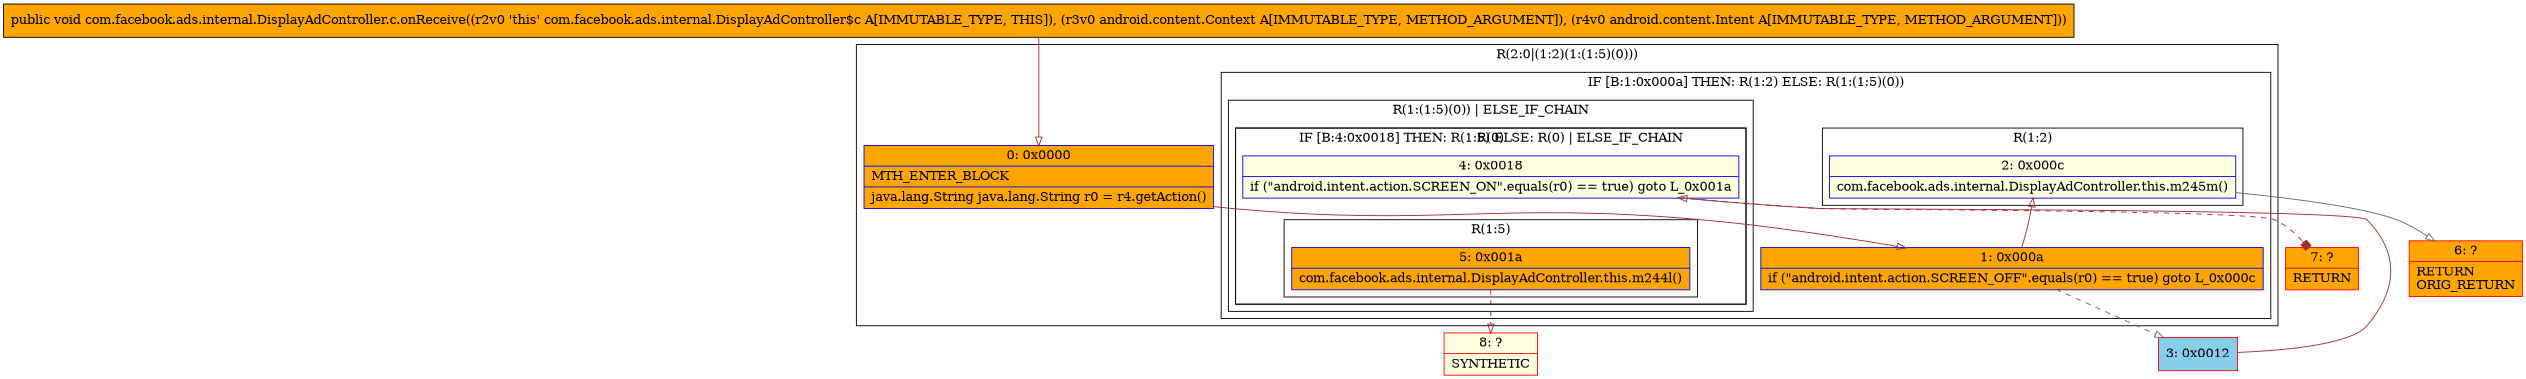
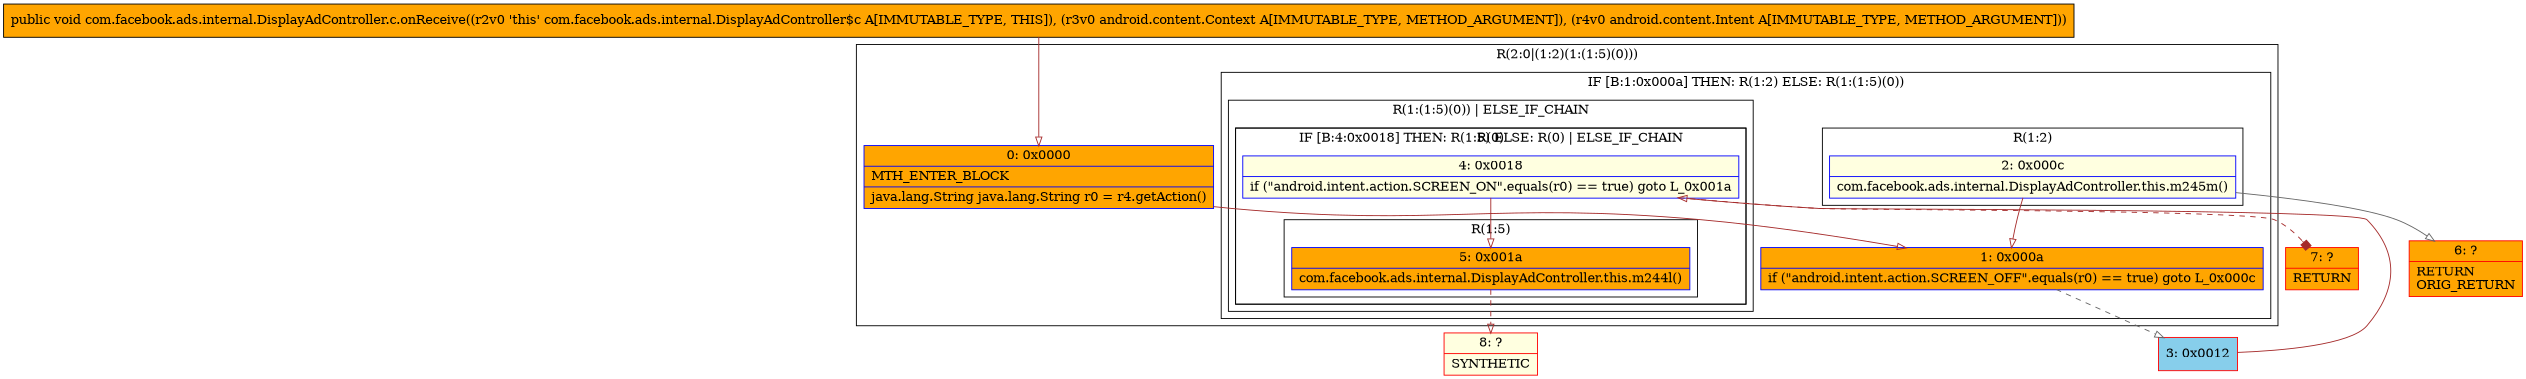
none -> (1491, 225)
(2027, 227) -> (2017, 218)
